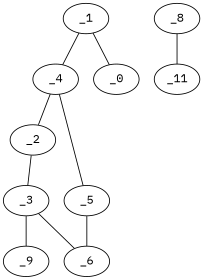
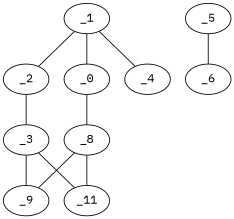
(44, 109) -> (57, 49)
none -> (87, 110)
(71, 140) -> none
none -> (60, 167)
(56, 231) -> (53, 167)
